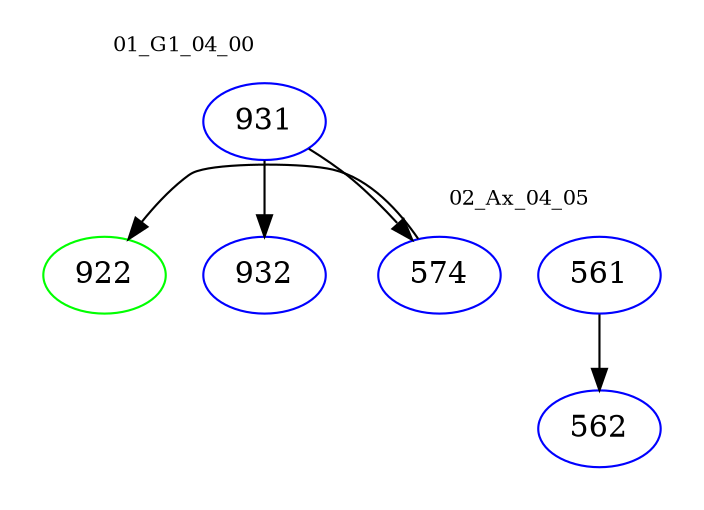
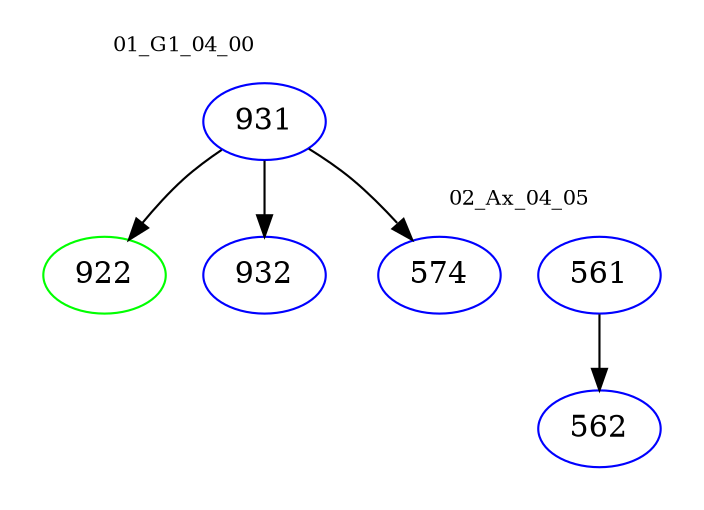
(283, 165) -> (179, 183)
